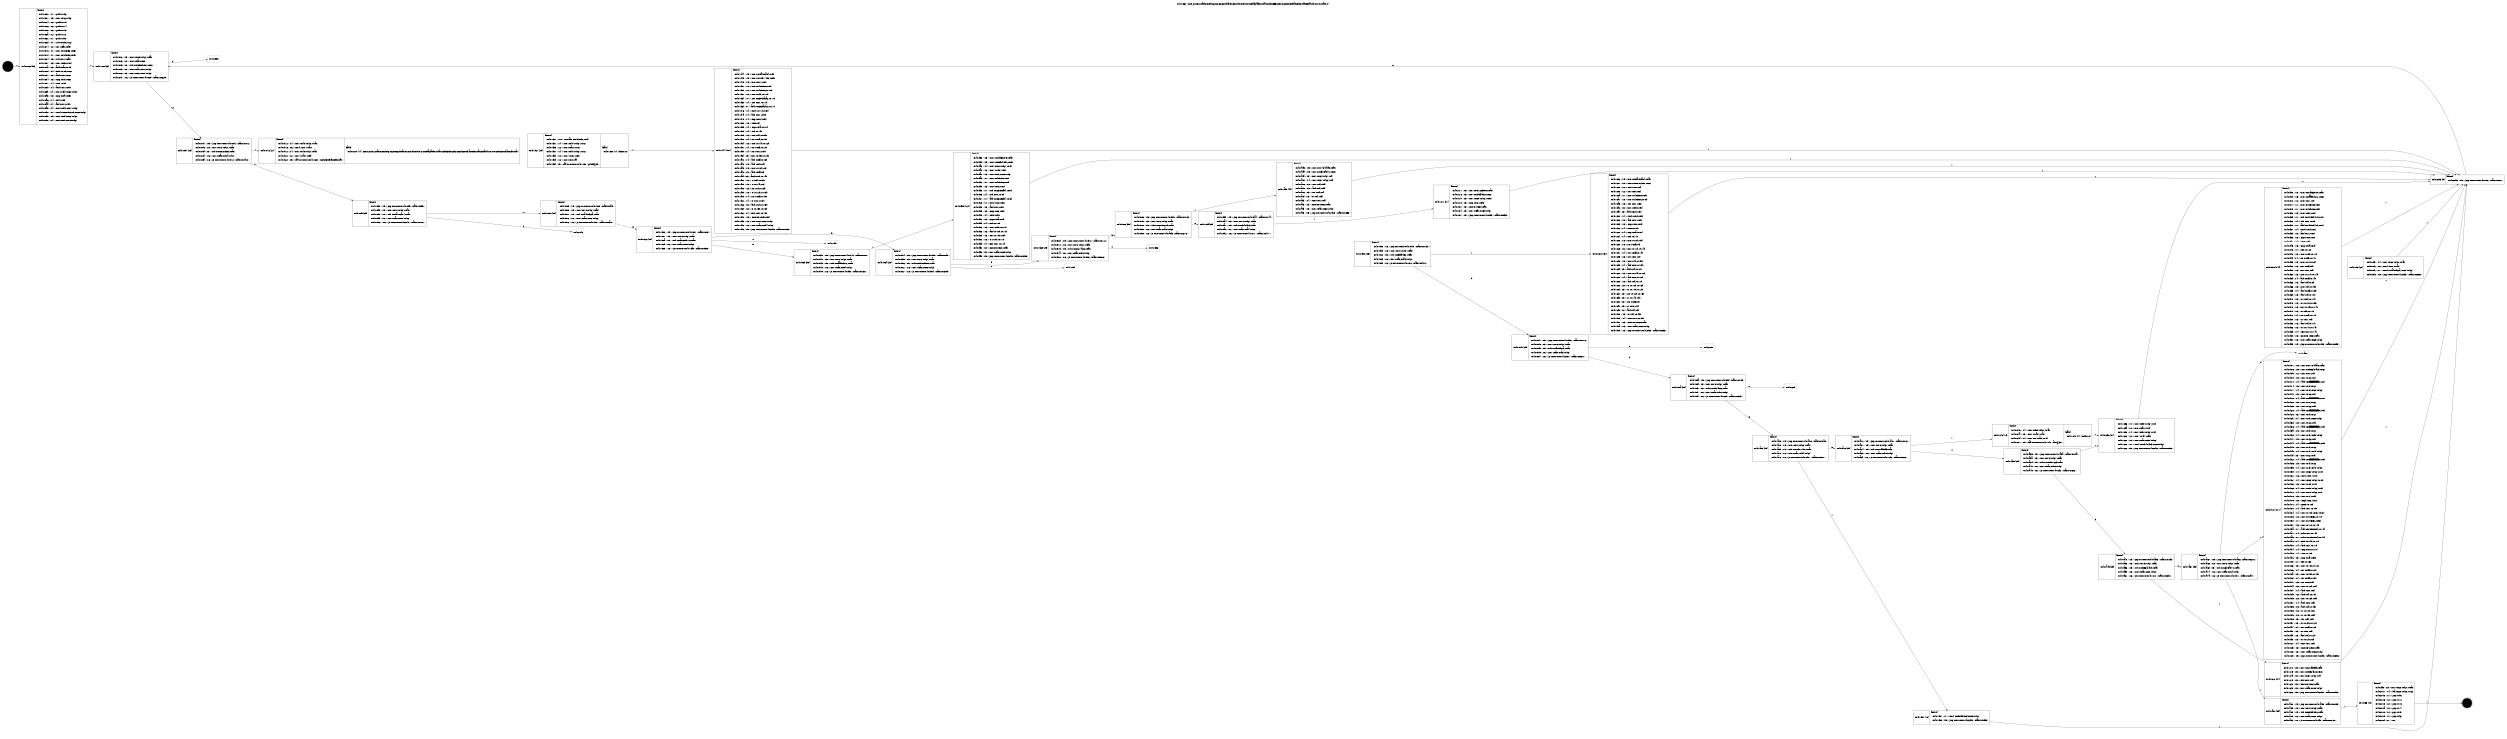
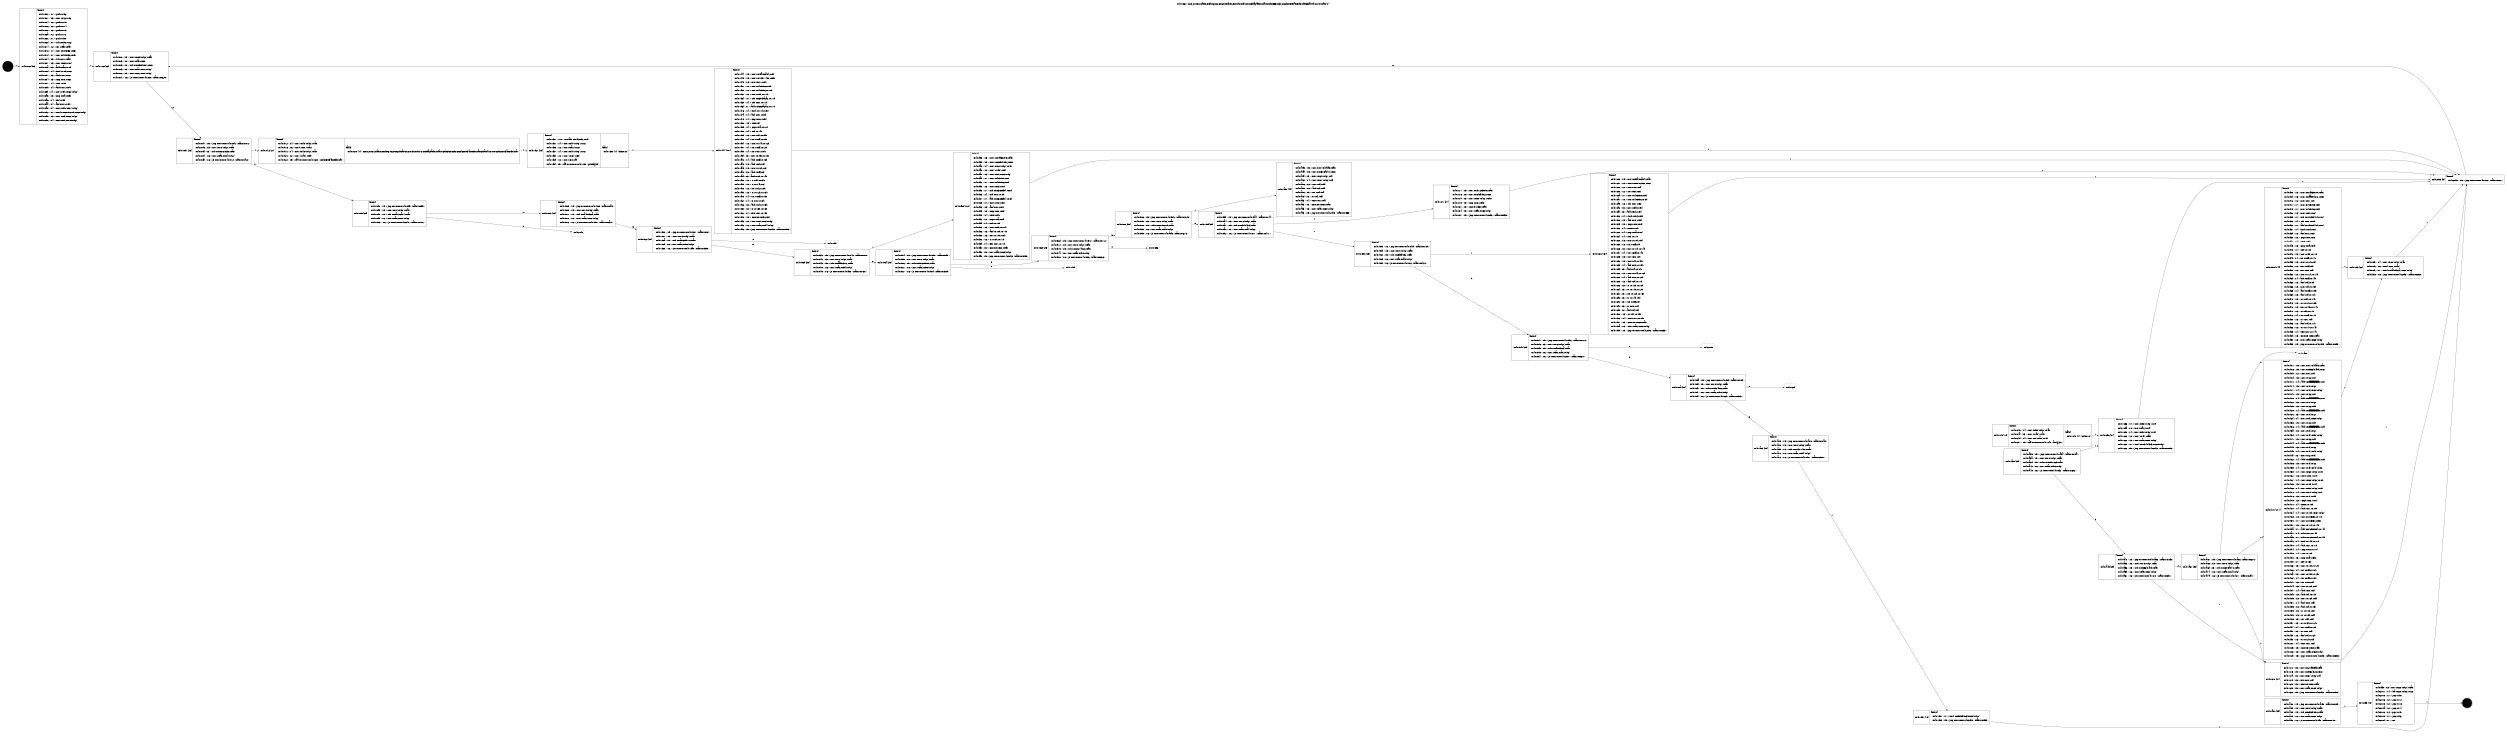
(214, 59) -> none
none -> (523, 151)
(1900, 166) -> none
(2399, 216) -> (2344, 268)
(804, 234) -> (872, 263)
none -> (1313, 239)
(2407, 315) -> (2361, 338)
(1873, 448) -> none
(2251, 637) -> (2249, 619)
